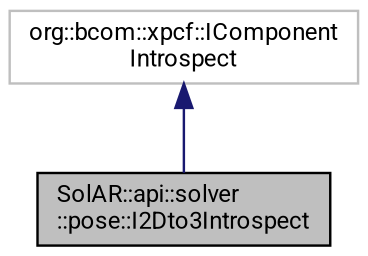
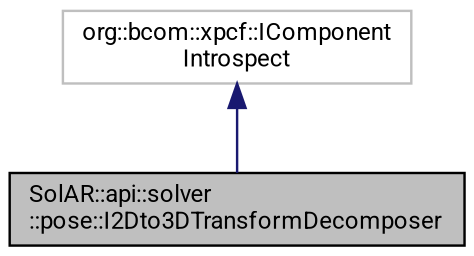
(184, 209) -> (237, 209)
